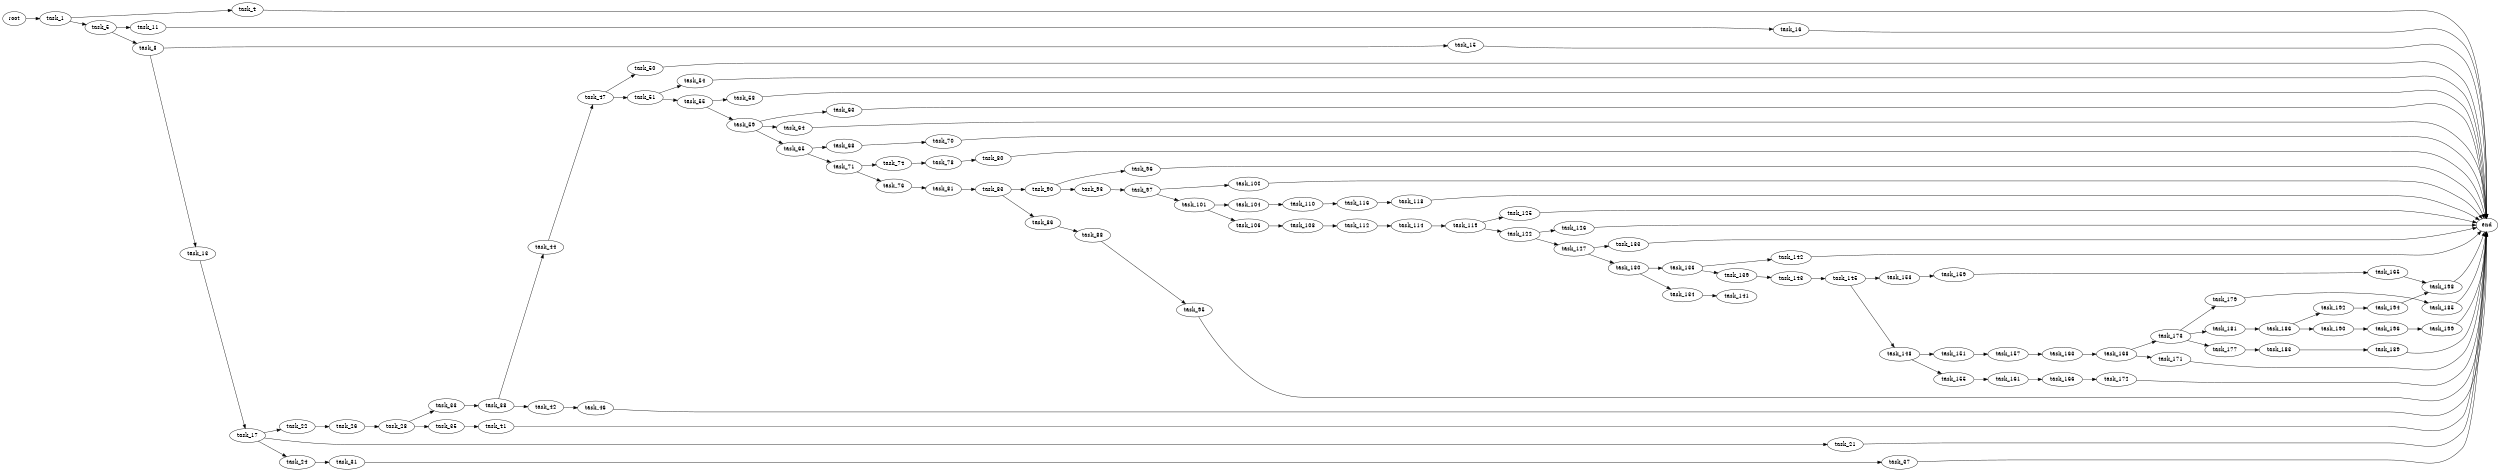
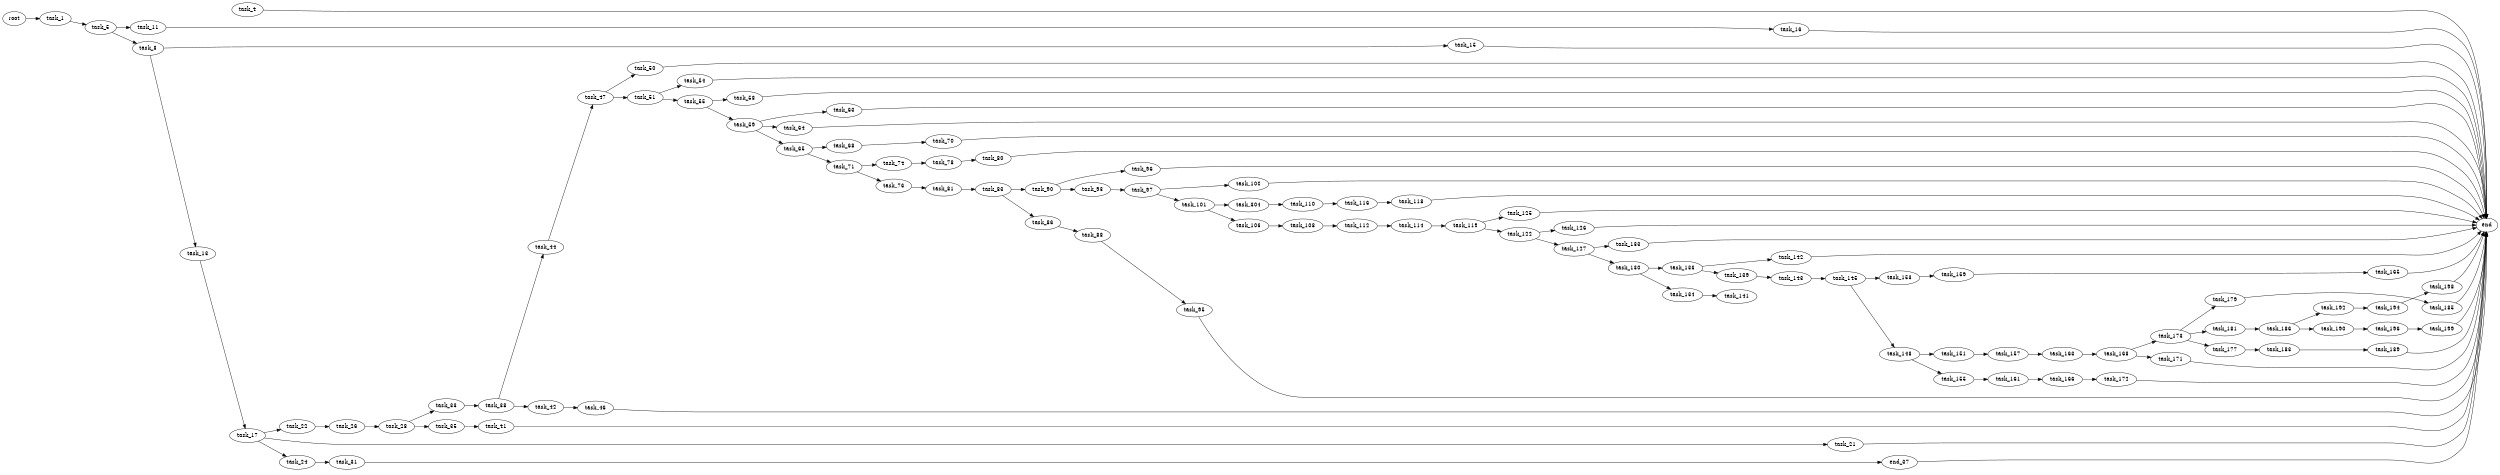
(150, 14) -> none
(1249, 205) -> (1249, 205)
(2413, 279) -> (2451, 265)
(1900, 462) -> (1900, 462)
